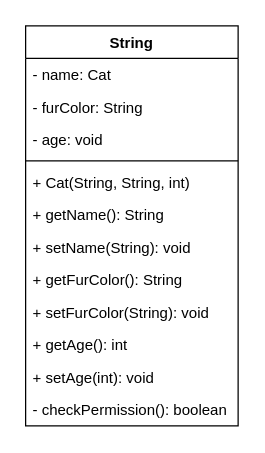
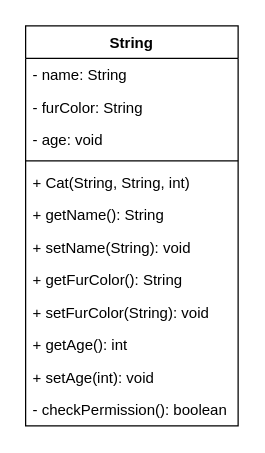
(73, 75) -> (84, 75)
